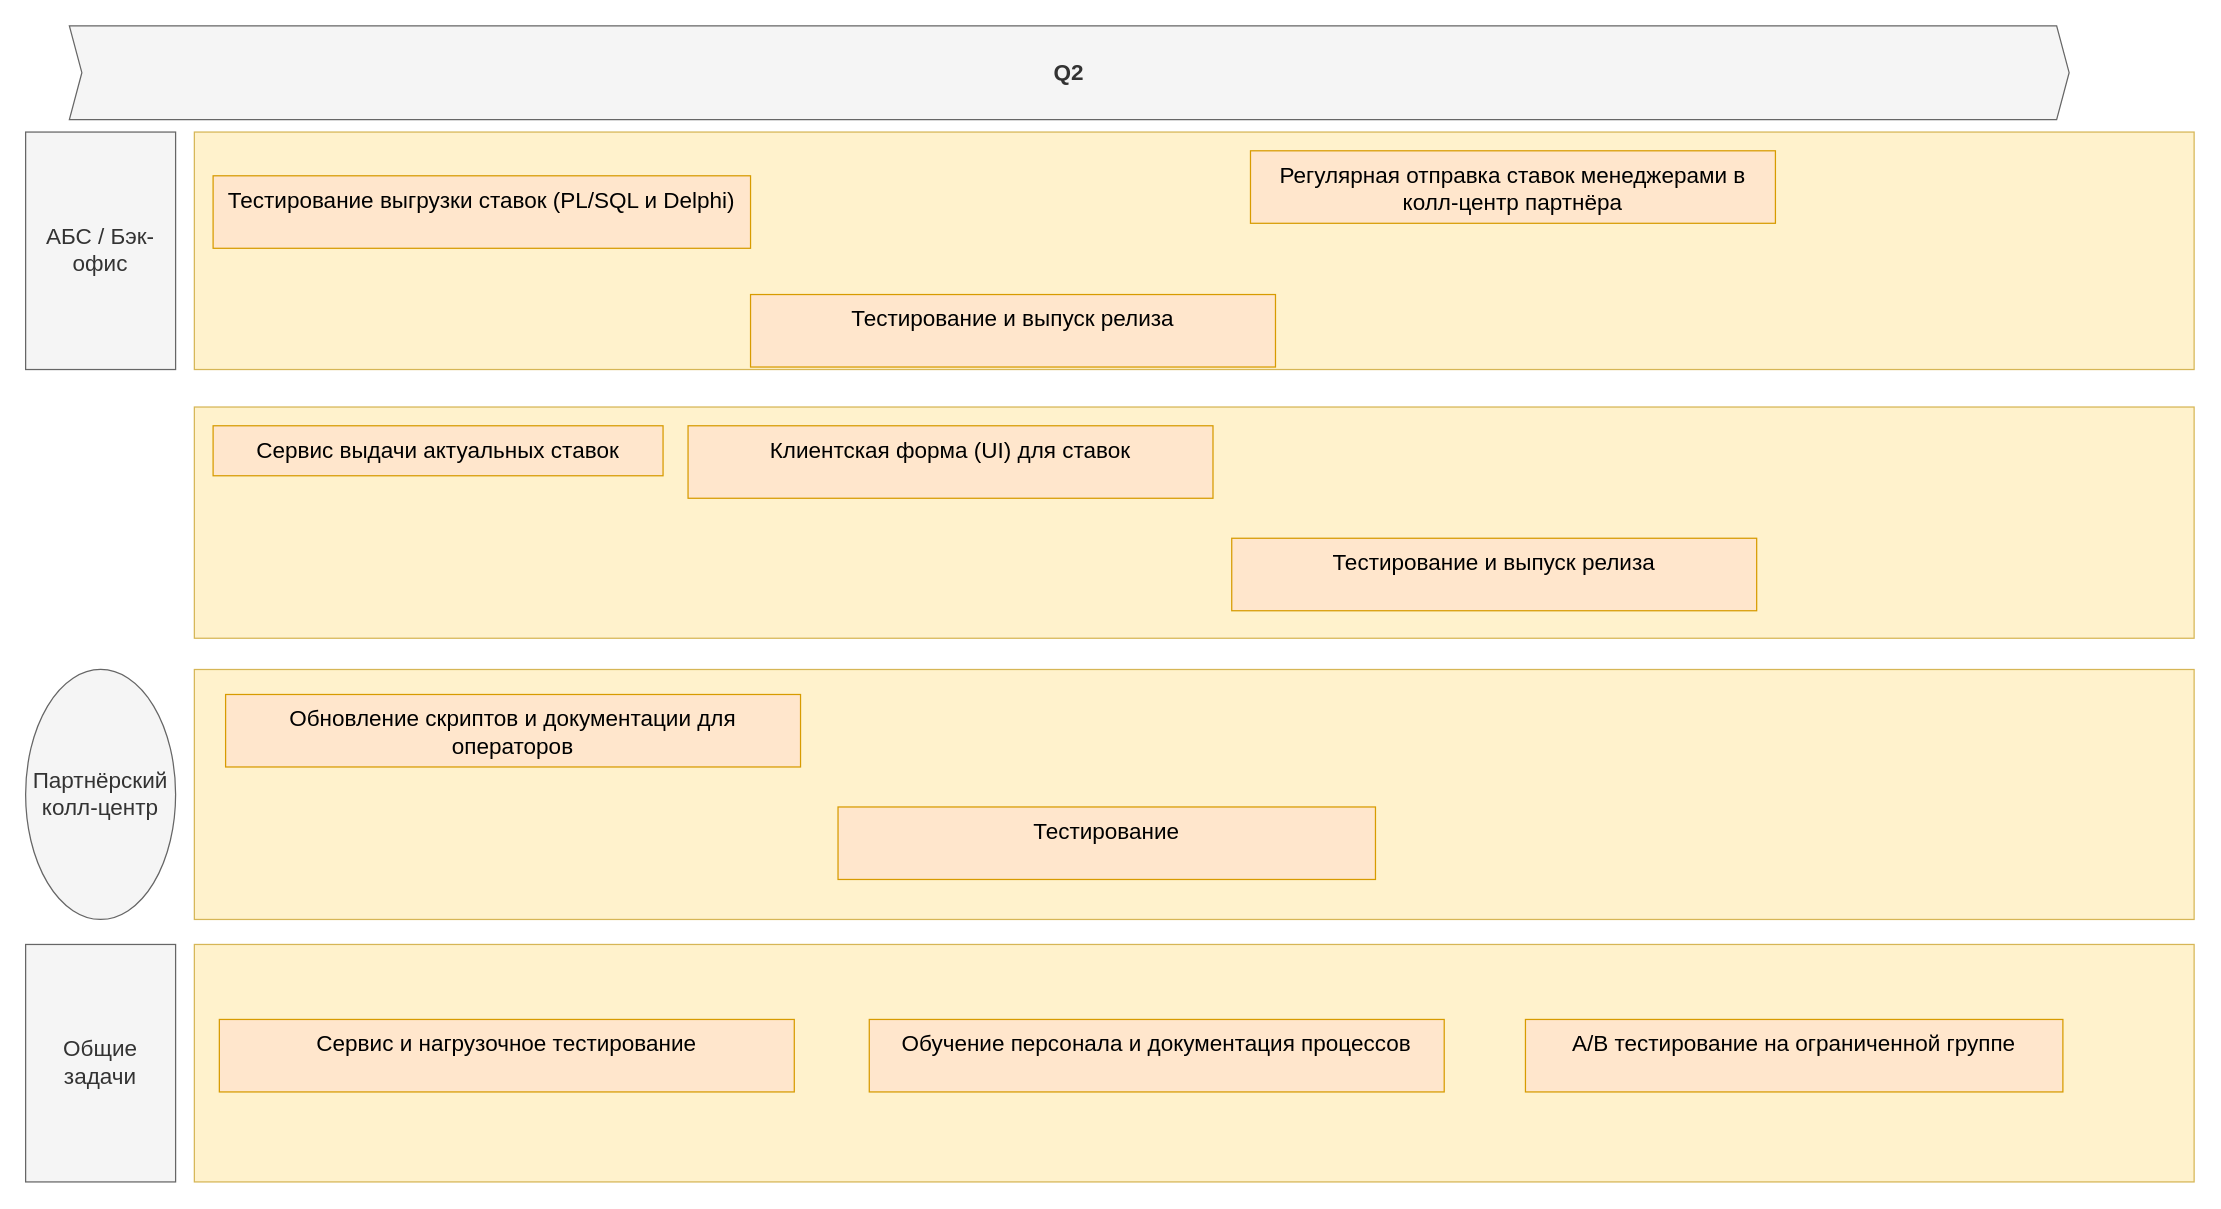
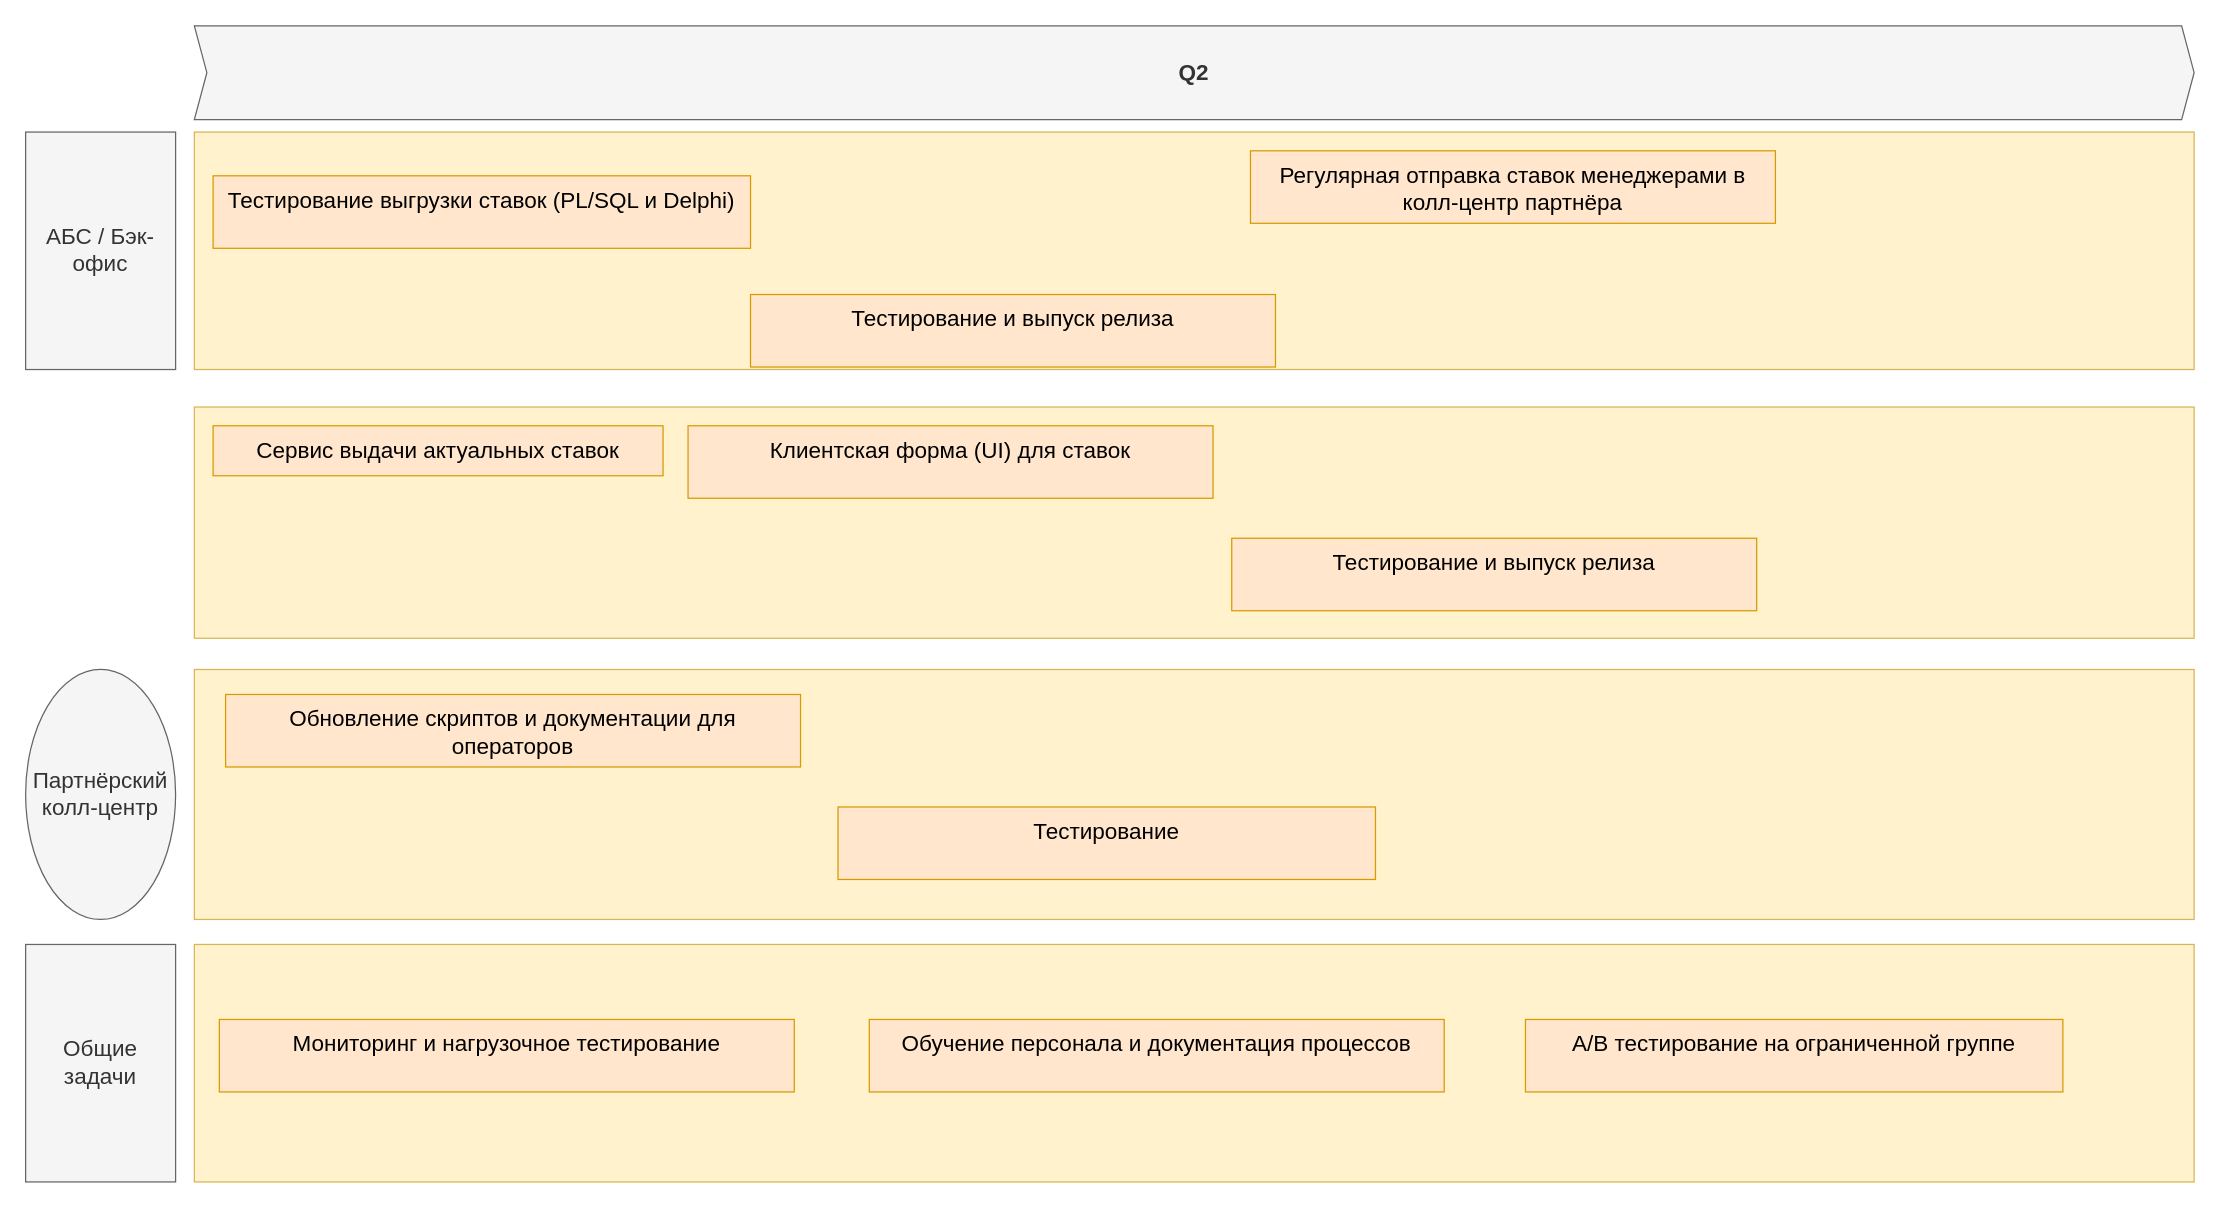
(1069, 73) -> (1194, 73)
(507, 1045) -> (507, 1045)
